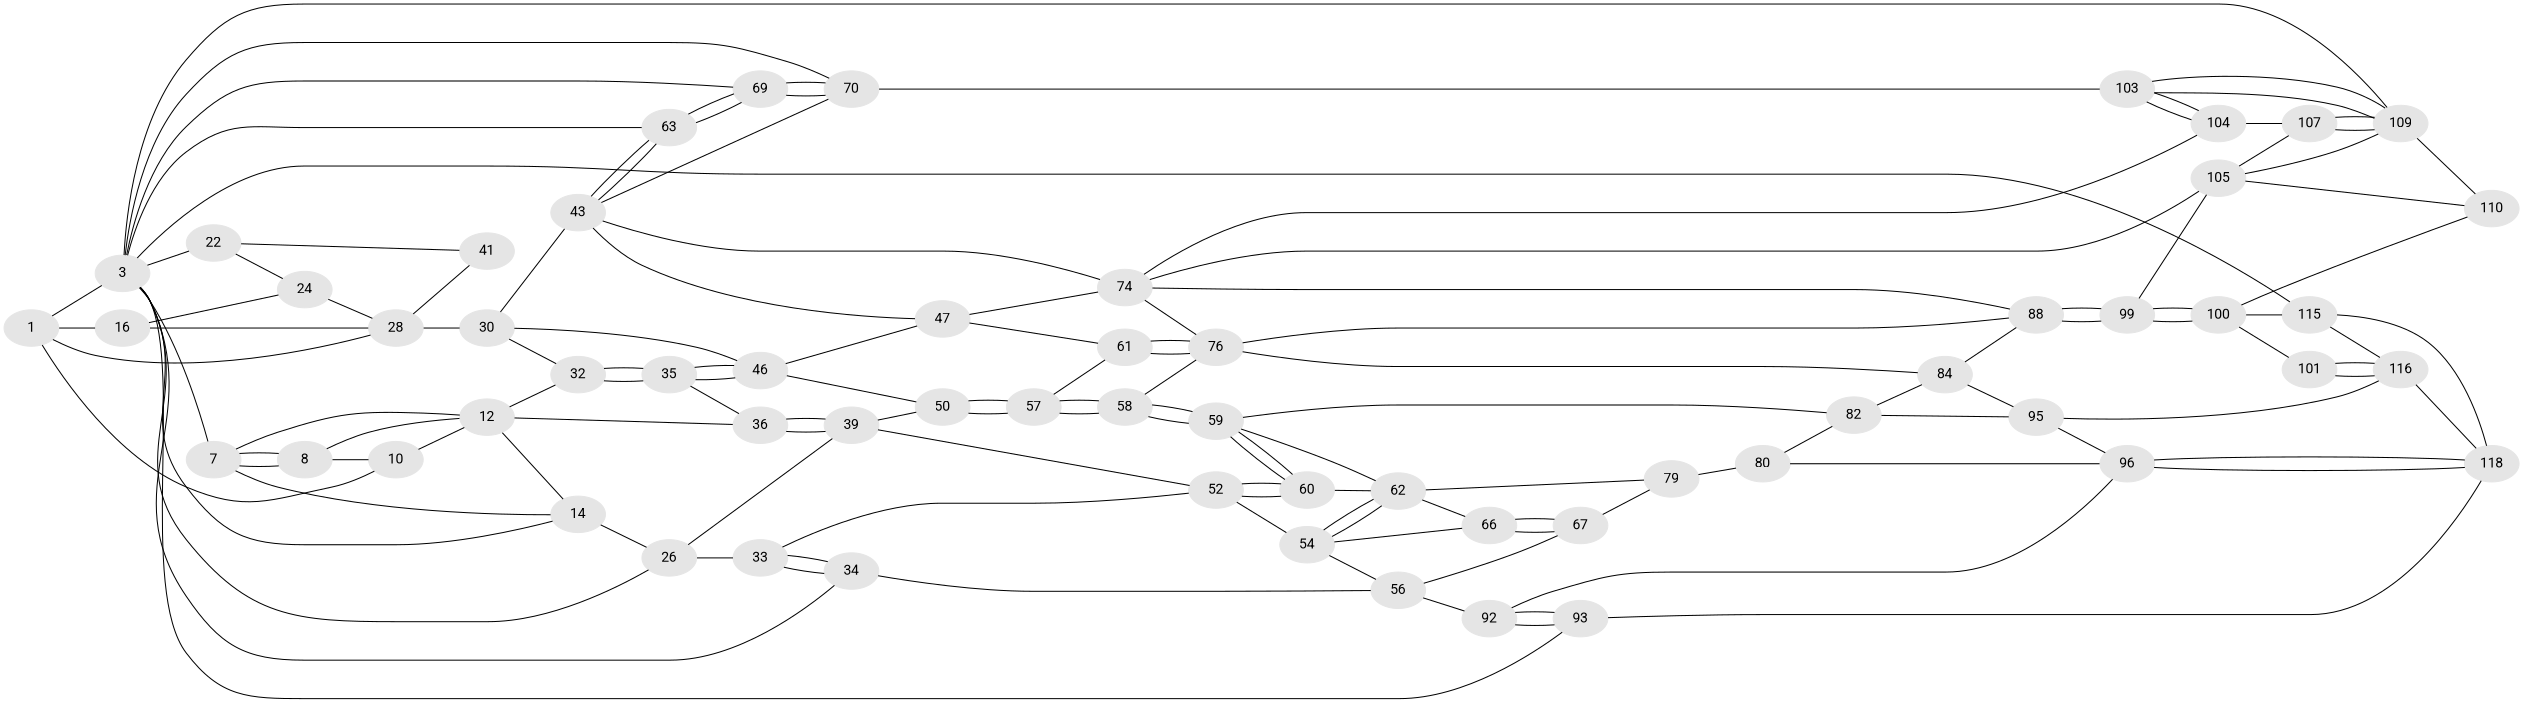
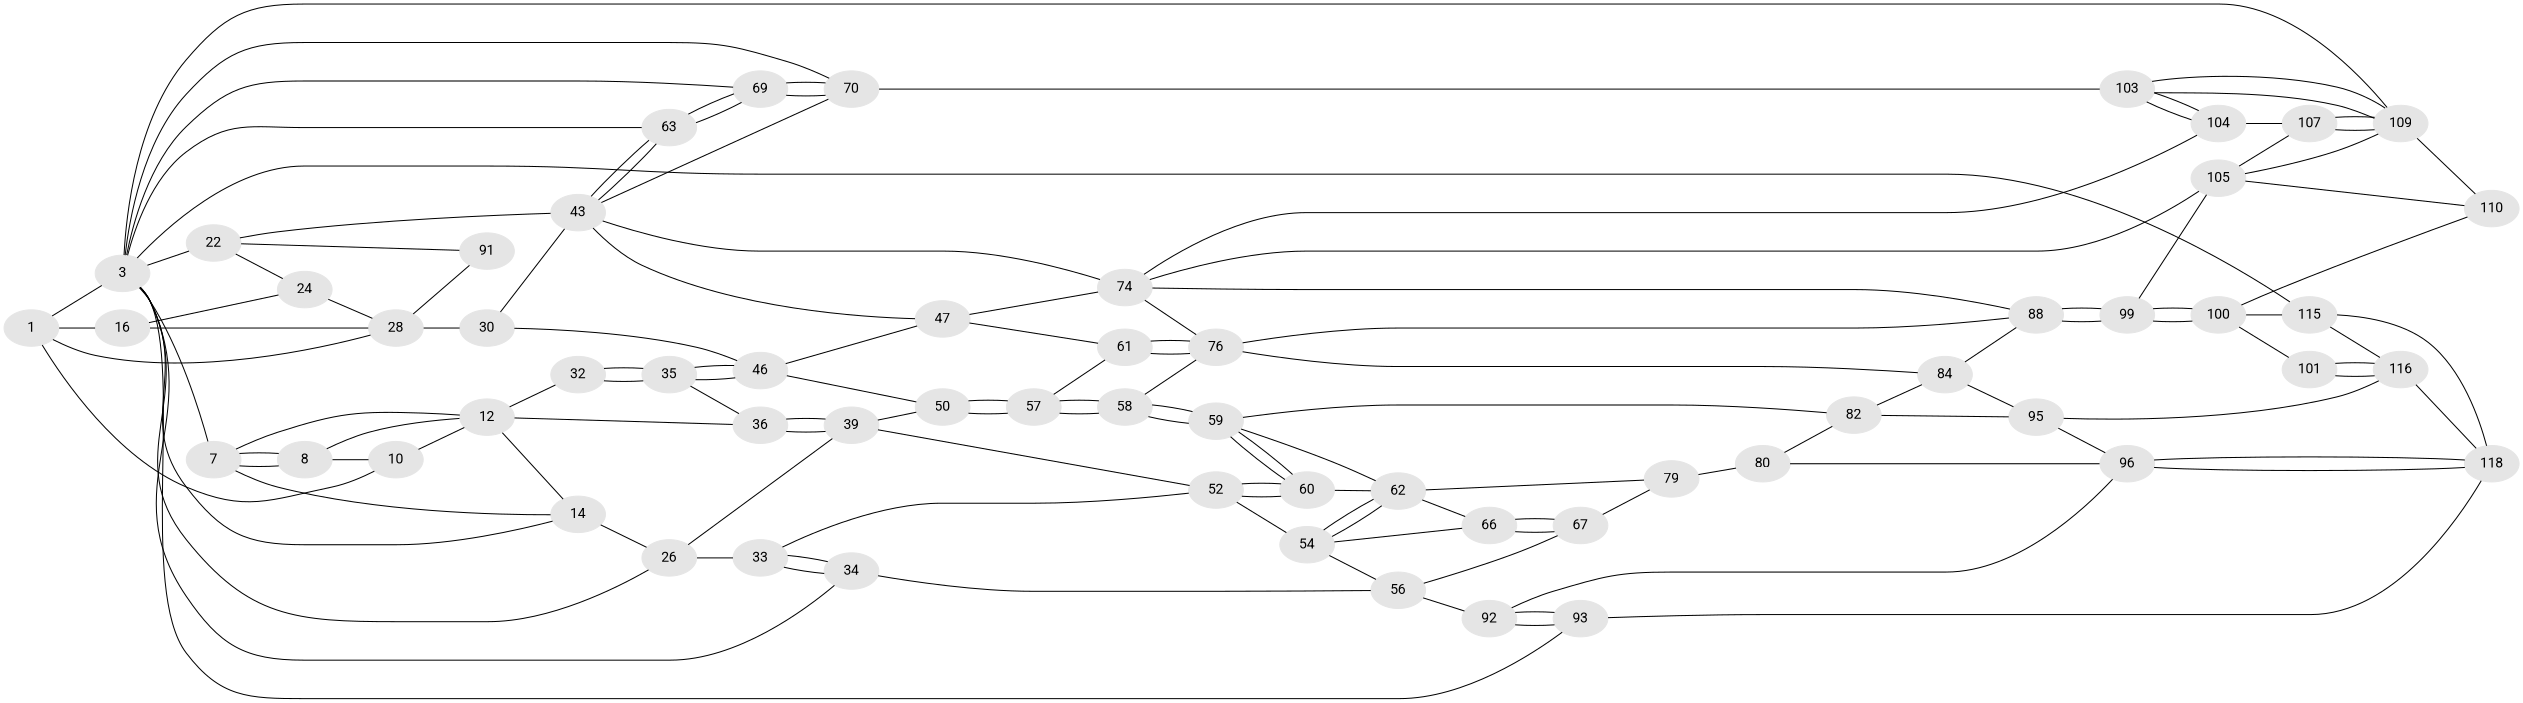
none -> (395, 221)
(487, 251) -> (487, 251)
(533, 351) -> none
